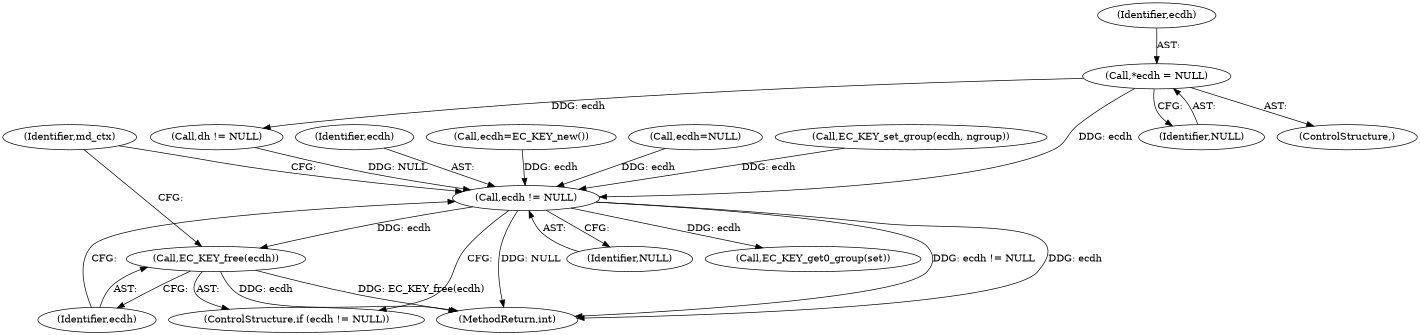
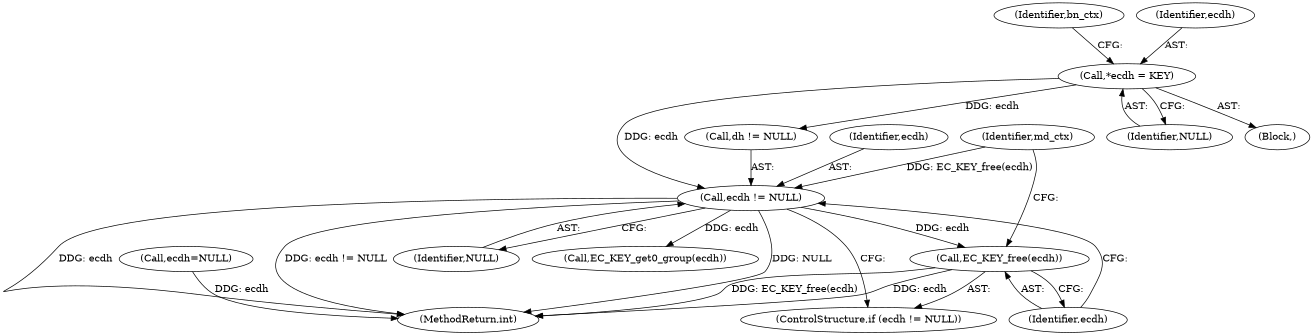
none -> (1059, 15)
(1157, 76) -> (1127, 76)
(521, 137) -> none
(911, 137) -> none
(1347, 137) -> (1277, 137)
(614, 166) -> (286, 311)
(305, 168) -> (970, 168)
(398, 168) -> (764, 168)
(813, 259) -> (645, 259)
